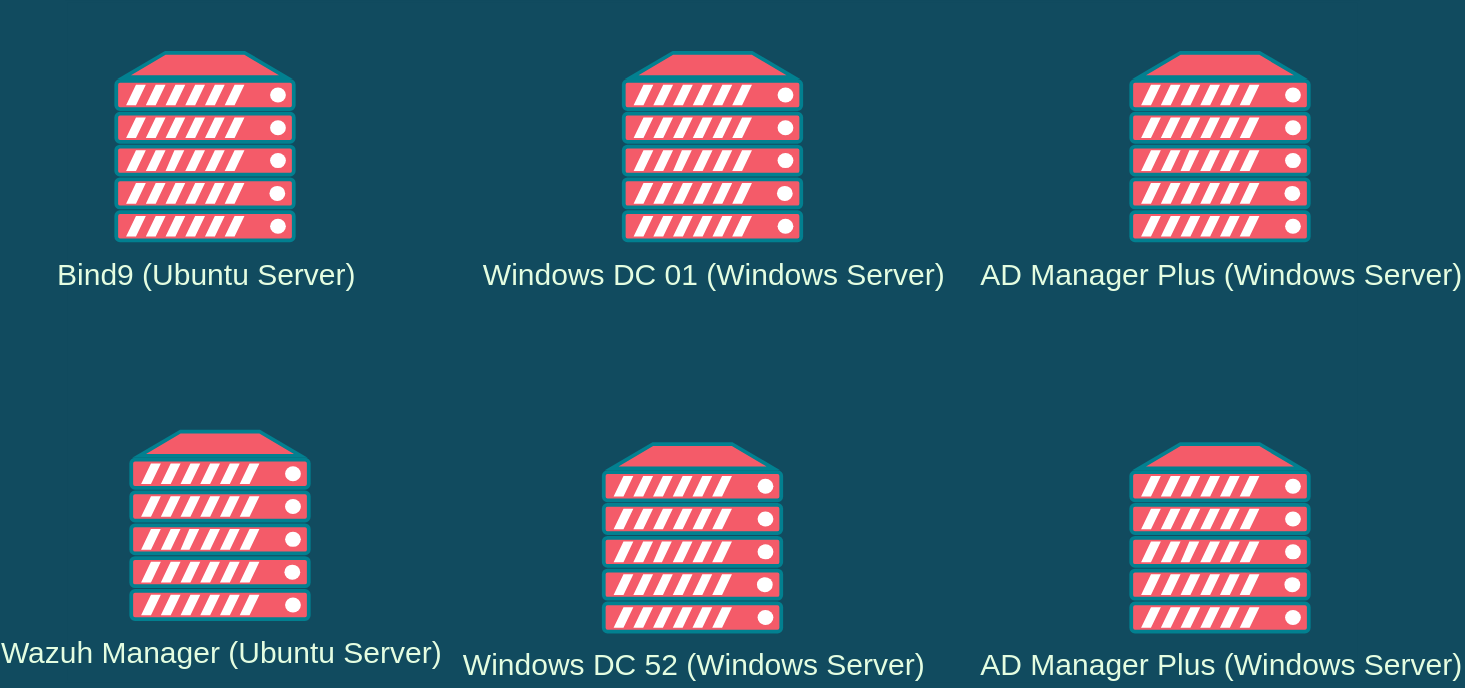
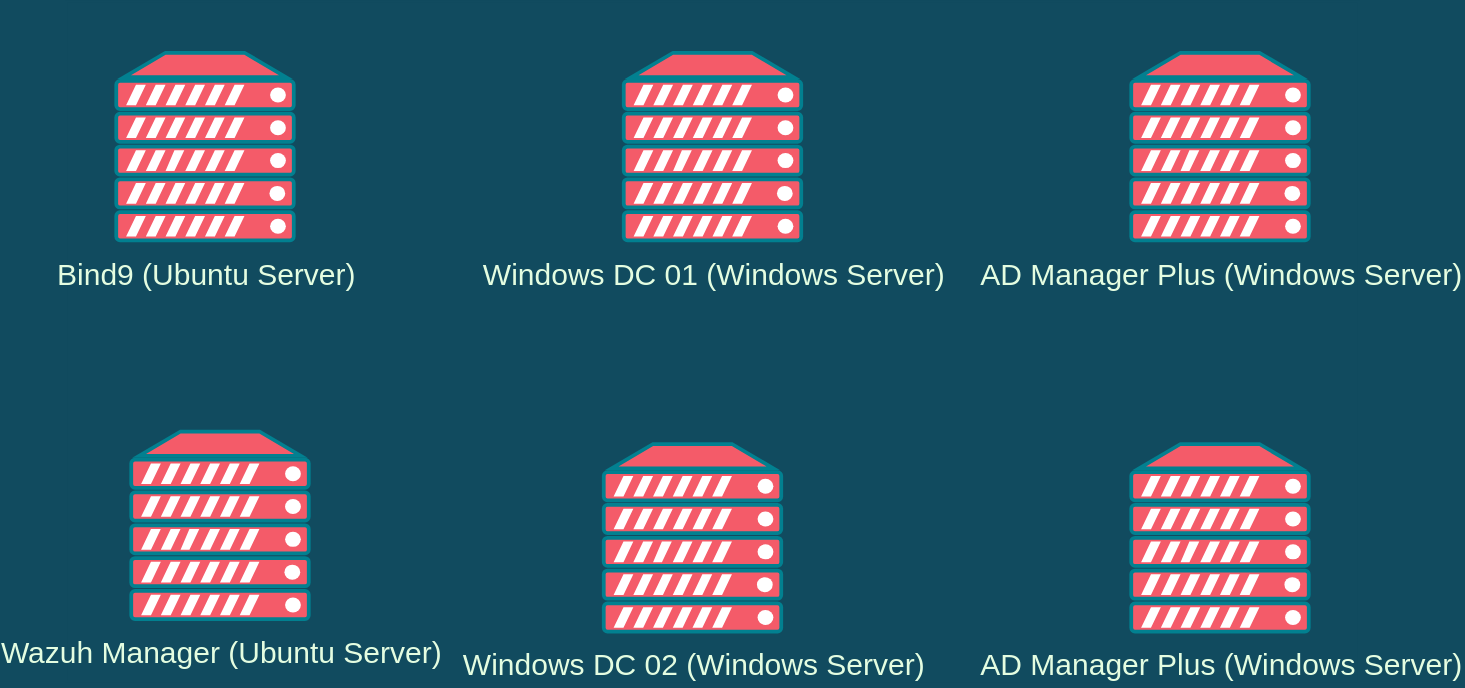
(695, 667) -> (695, 667)
